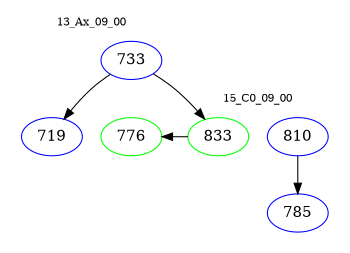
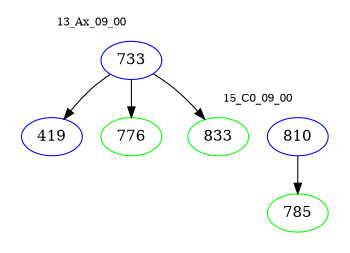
(52, 137) -> (52, 137)
(180, 137) -> (131, 93)
(298, 213) -> (298, 213)
